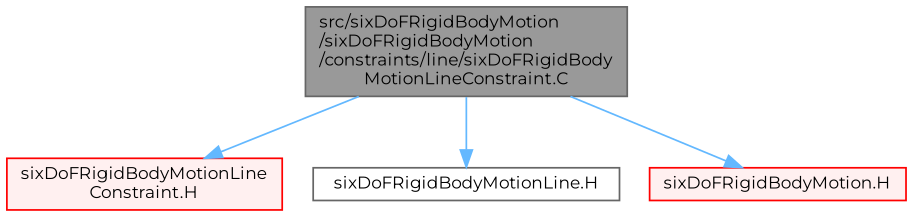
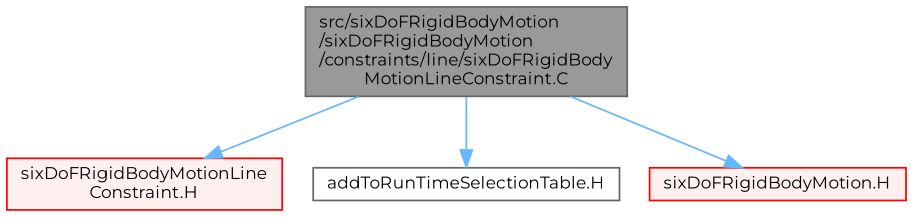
(466, 184) -> (466, 184)
